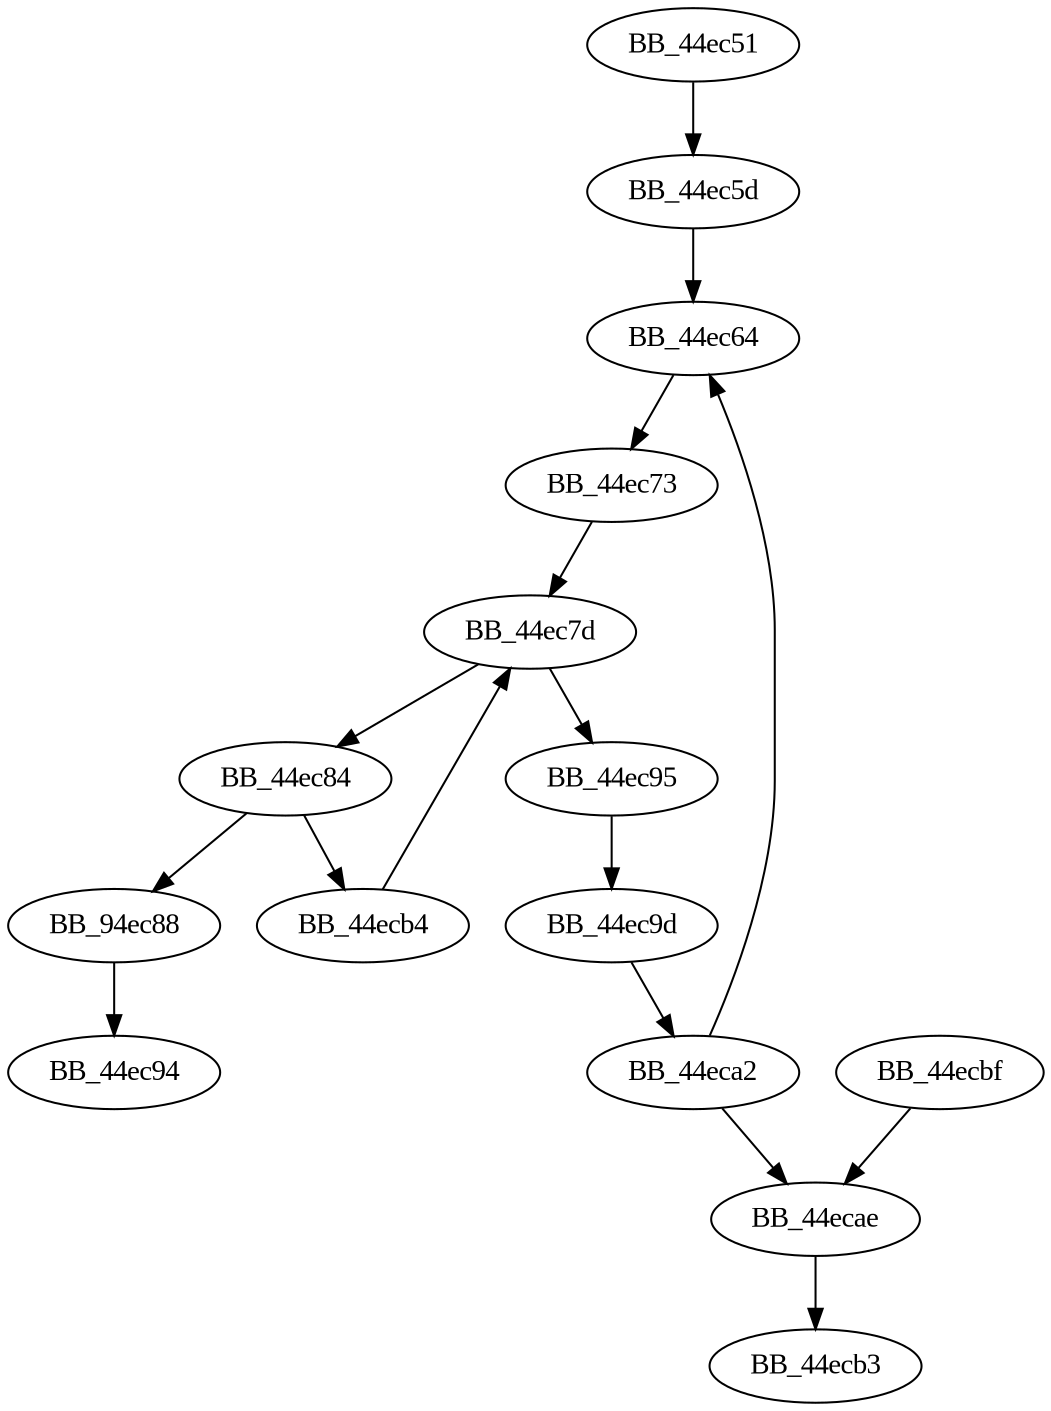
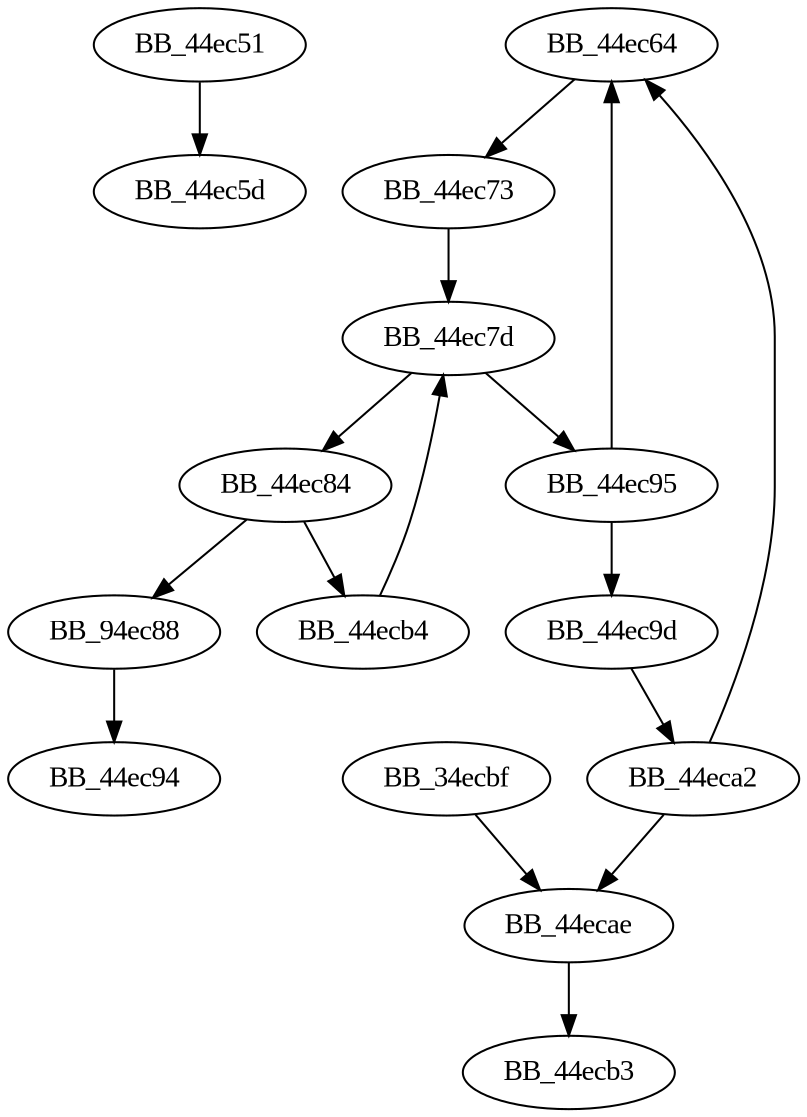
(693, 255) -> (612, 275)
(940, 1072) -> (447, 779)
